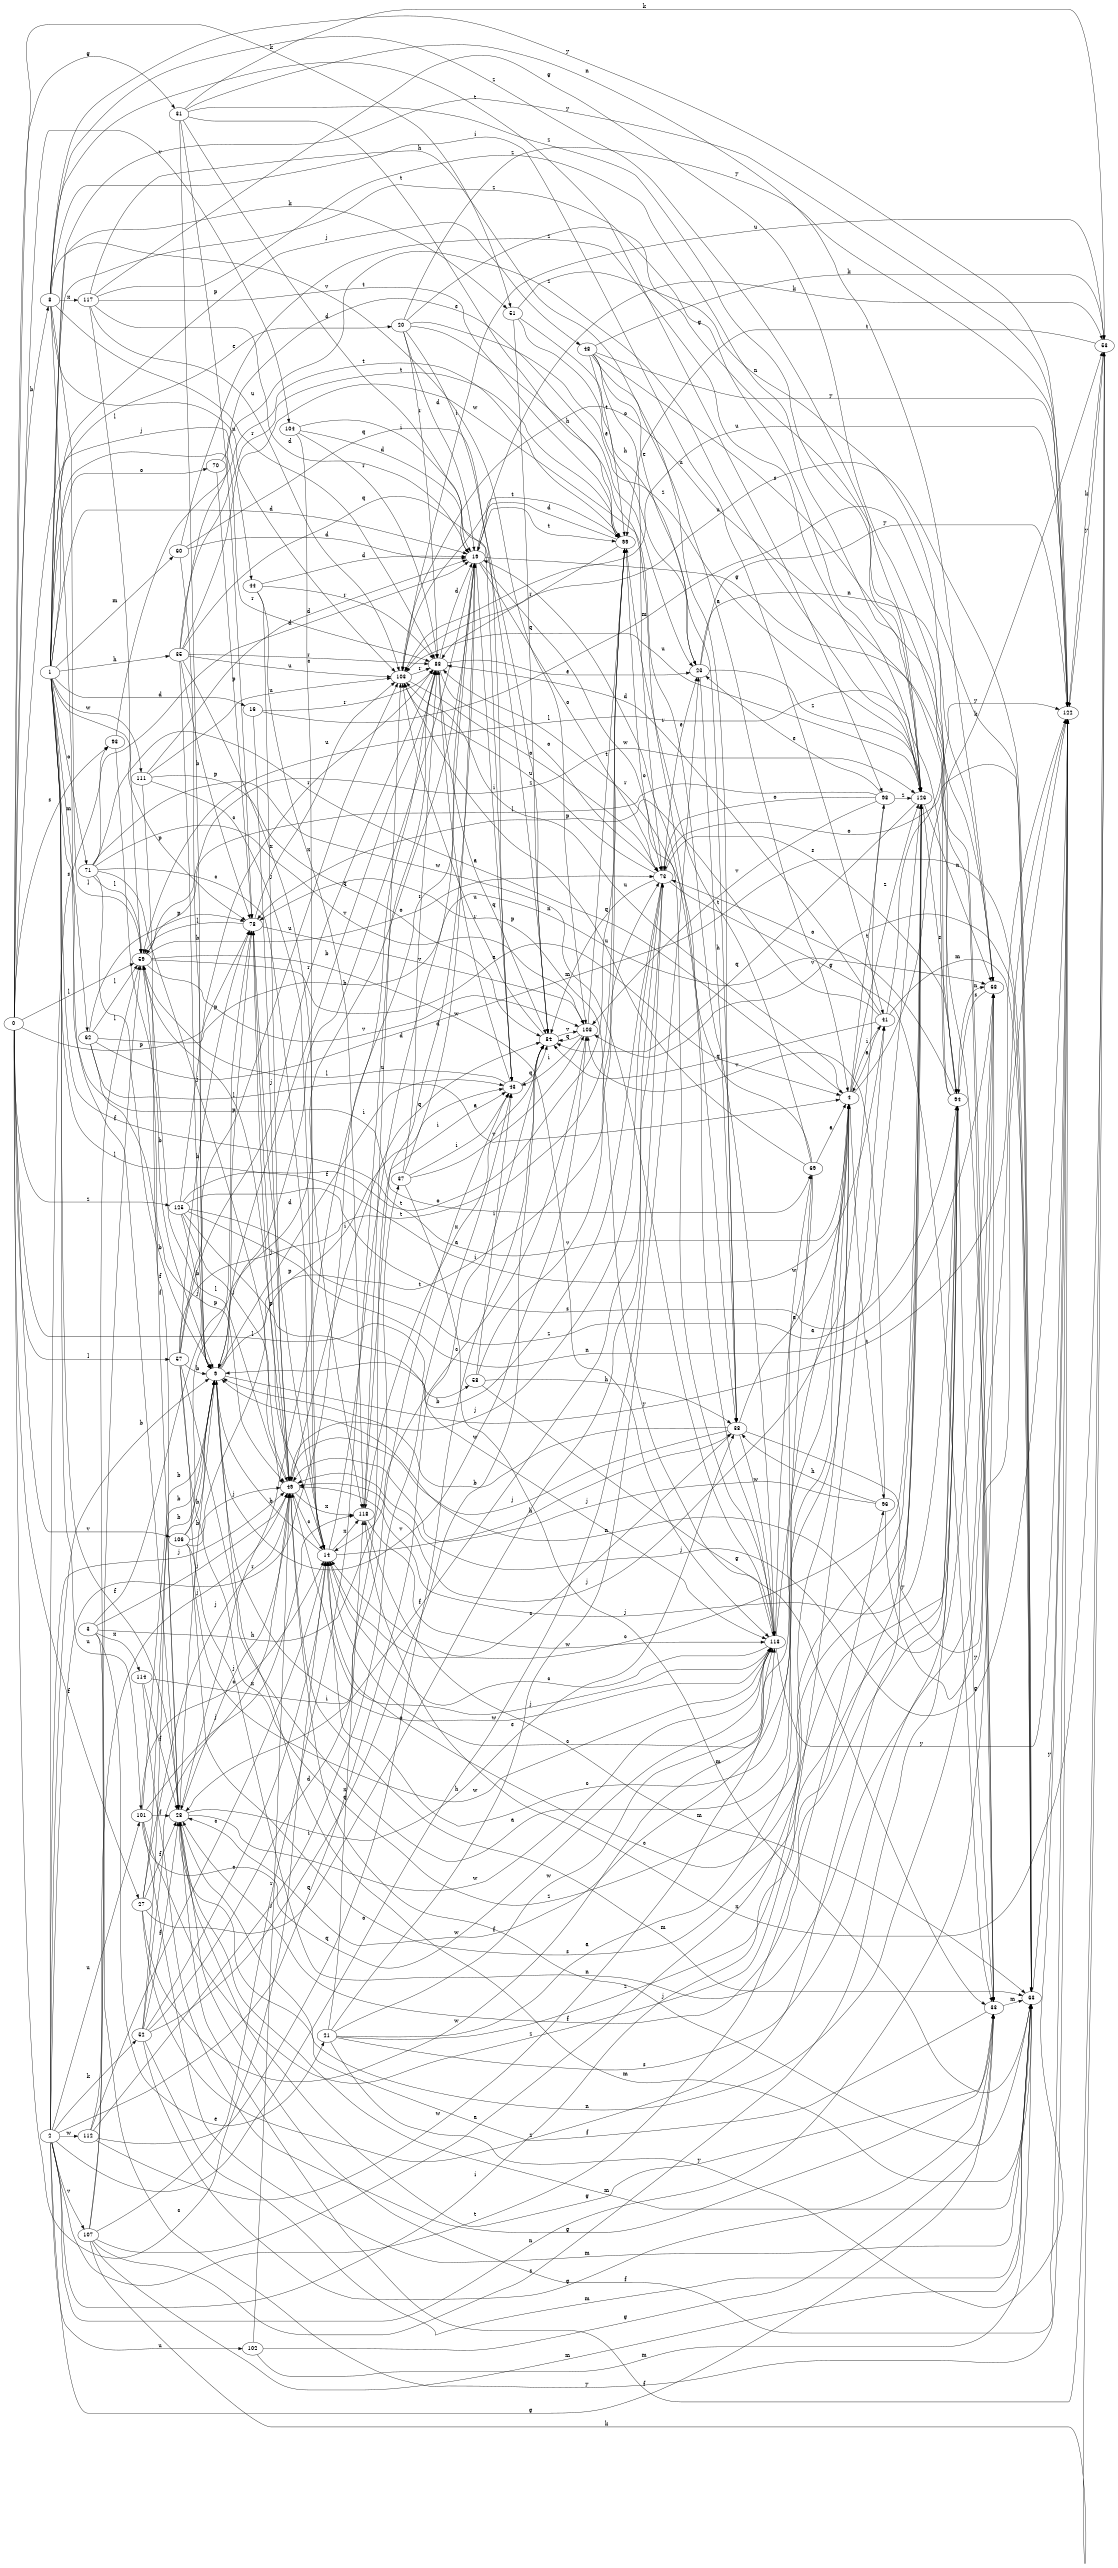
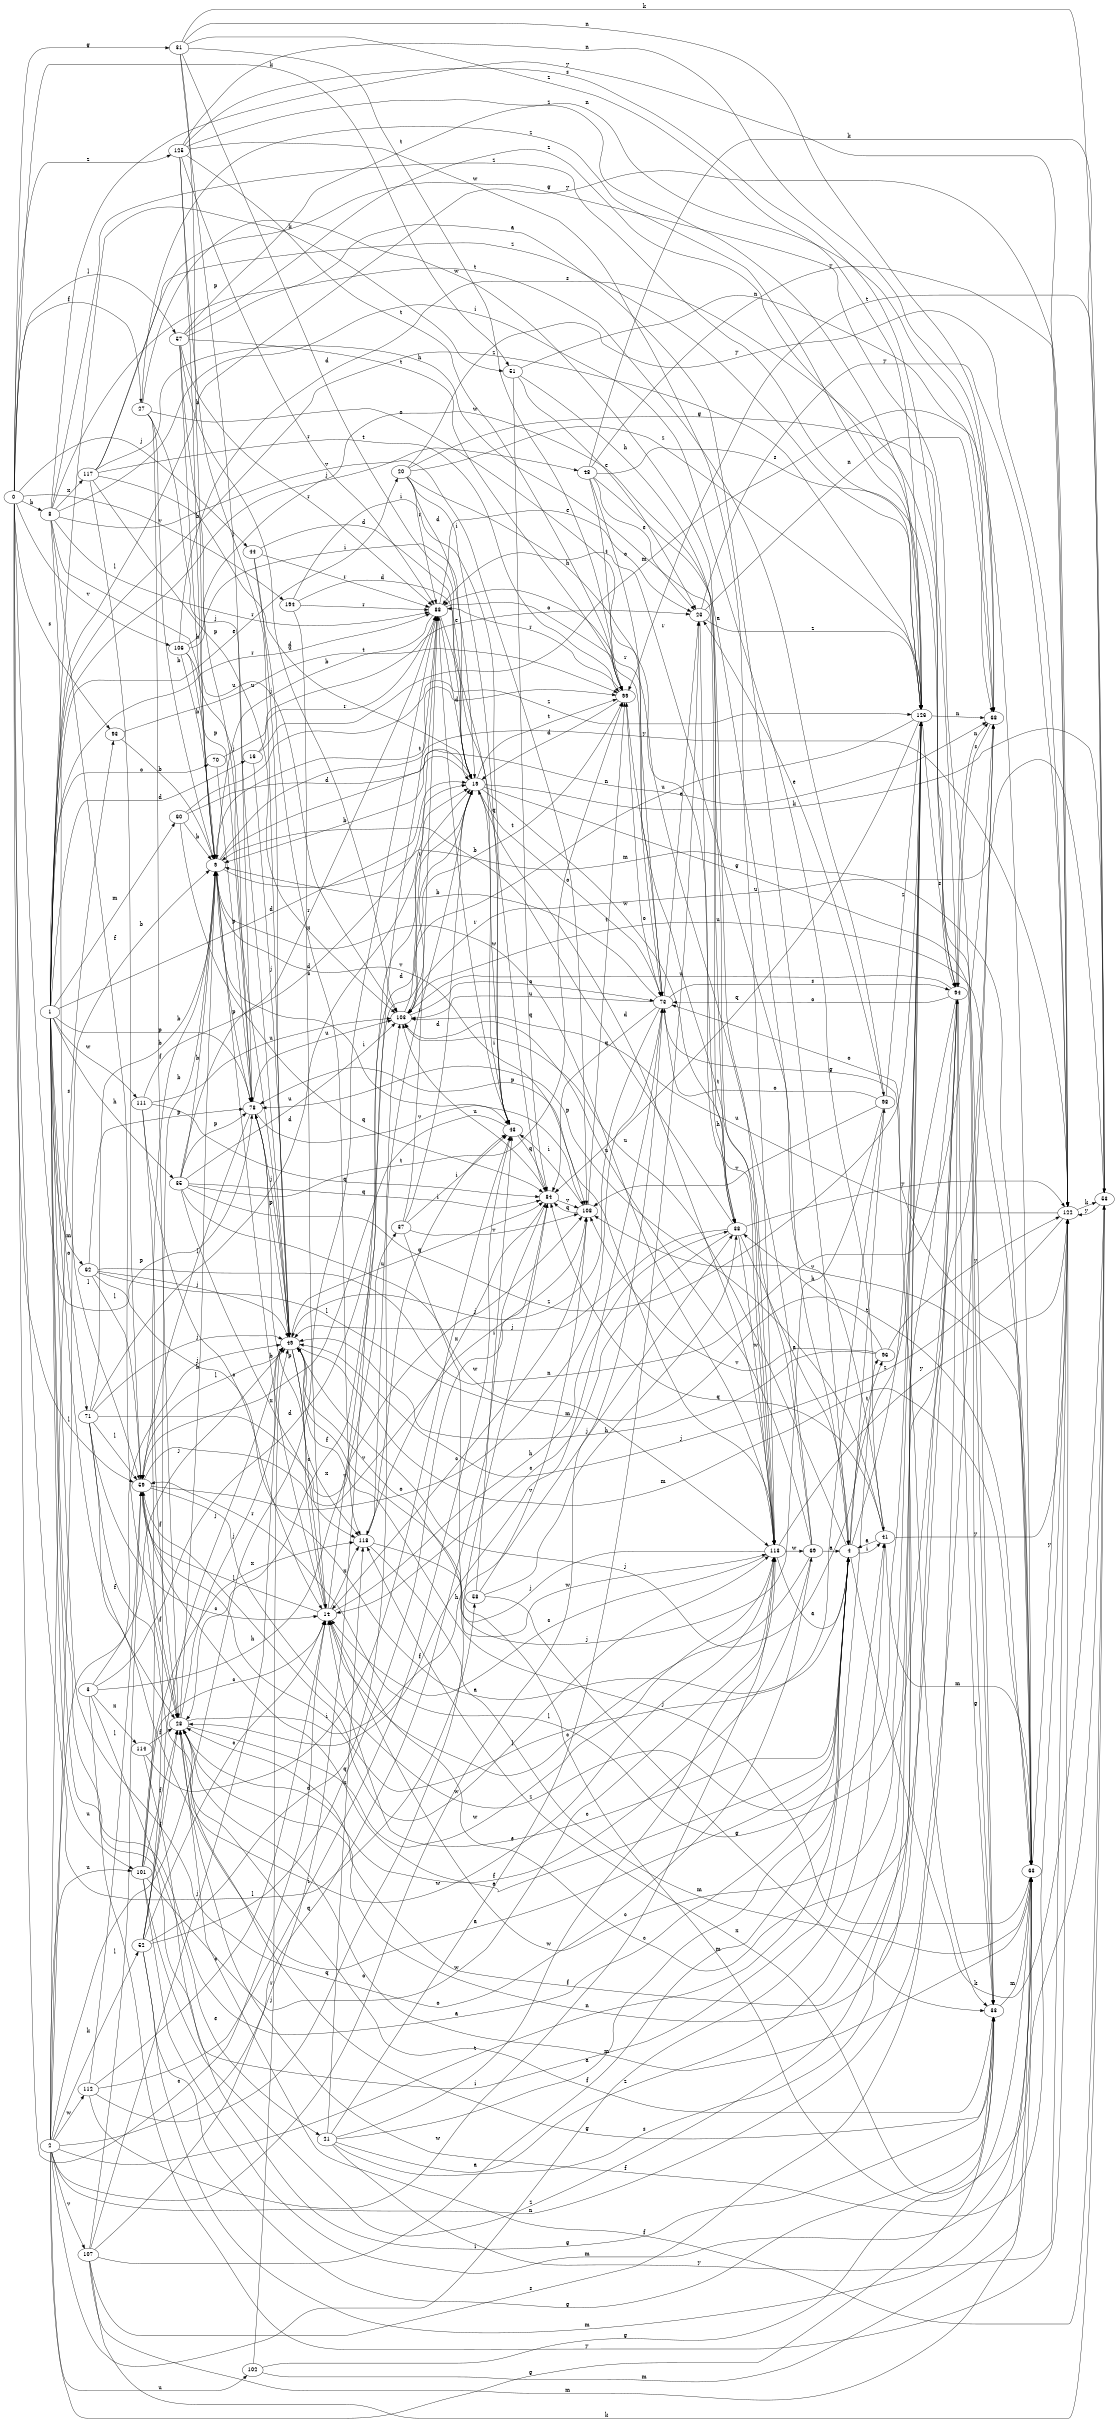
(290, 429) -> (290, 605)
(602, 1144) -> (556, 1423)
(852, 1584) -> (592, 782)
